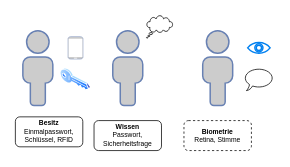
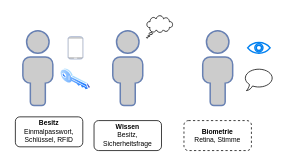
(128, 135) -> (128, 135)
